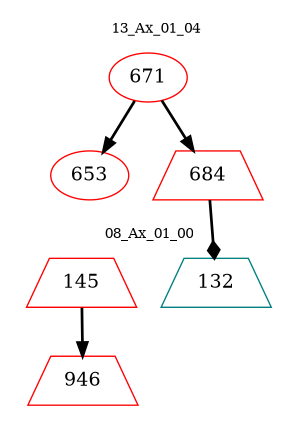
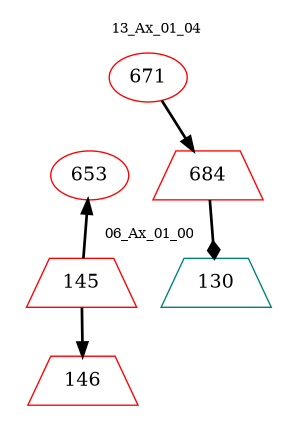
(123, 121) -> (85, 236)
(150, 235) -> (150, 235)
(216, 283) -> (216, 283)
(83, 381) -> (83, 381)
